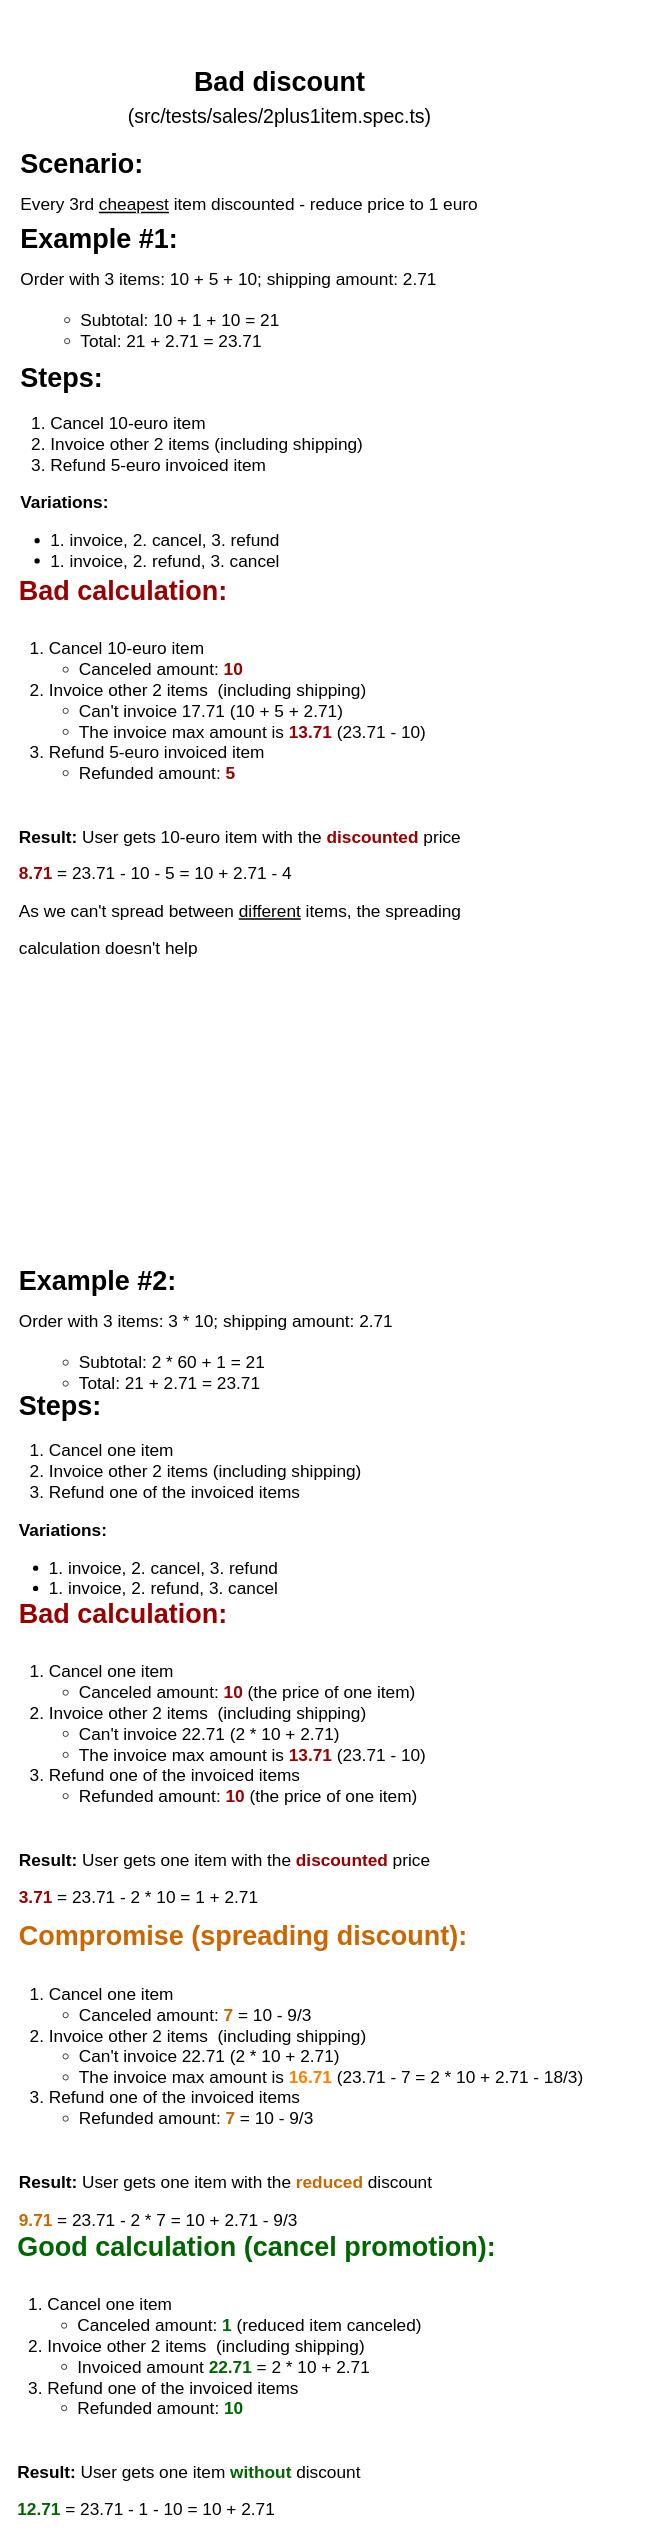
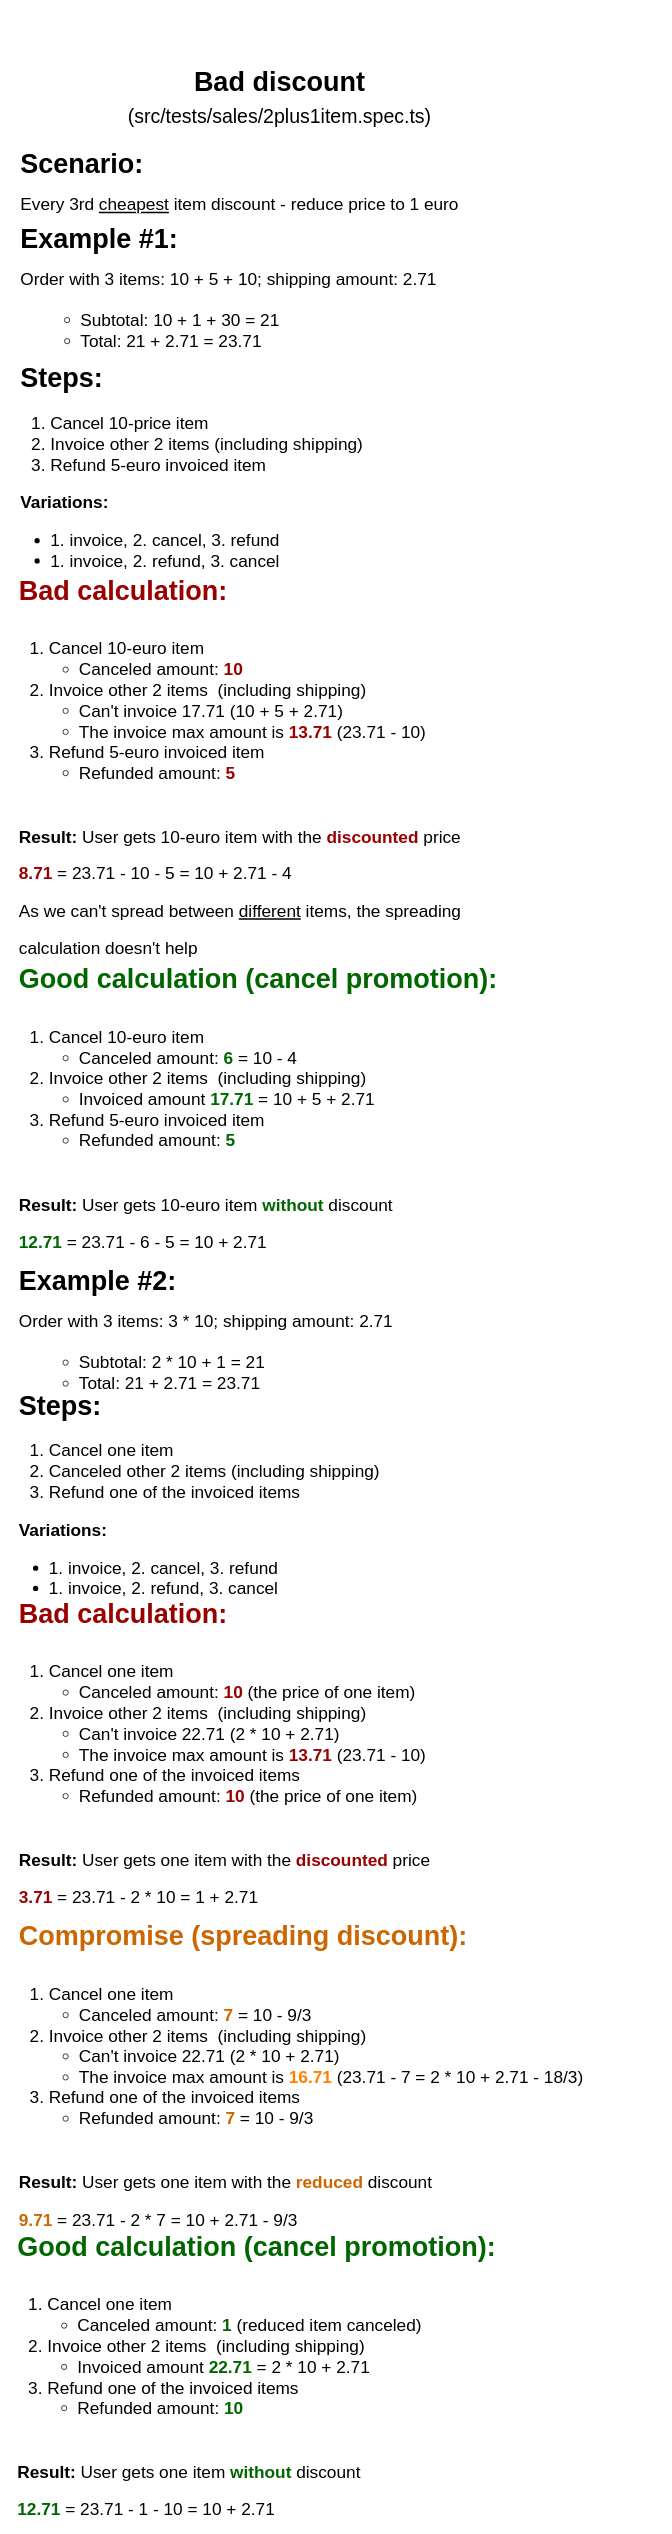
(264, 181) -> (264, 181)
(264, 294) -> (264, 294)
(264, 474) -> (264, 474)
none -> (263, 1107)
(262, 1336) -> (262, 1336)
(262, 1501) -> (262, 1501)
